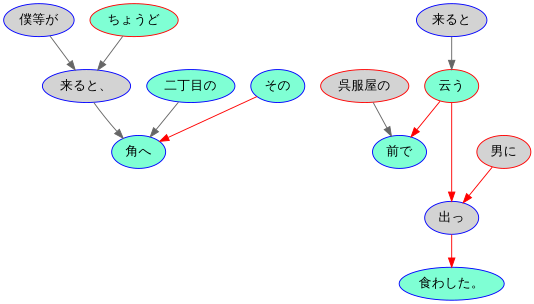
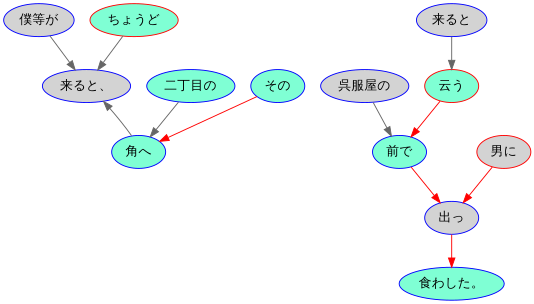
(365, 86) -> (365, 86)
(105, 117) -> (121, 122)
(452, 147) -> (423, 181)
